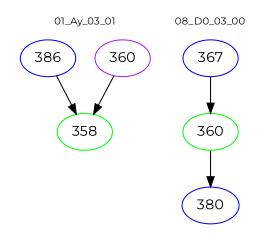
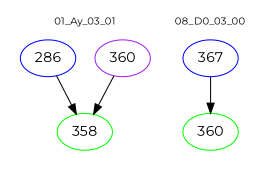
(48, 58) -> (48, 58)
(211, 205) -> none
